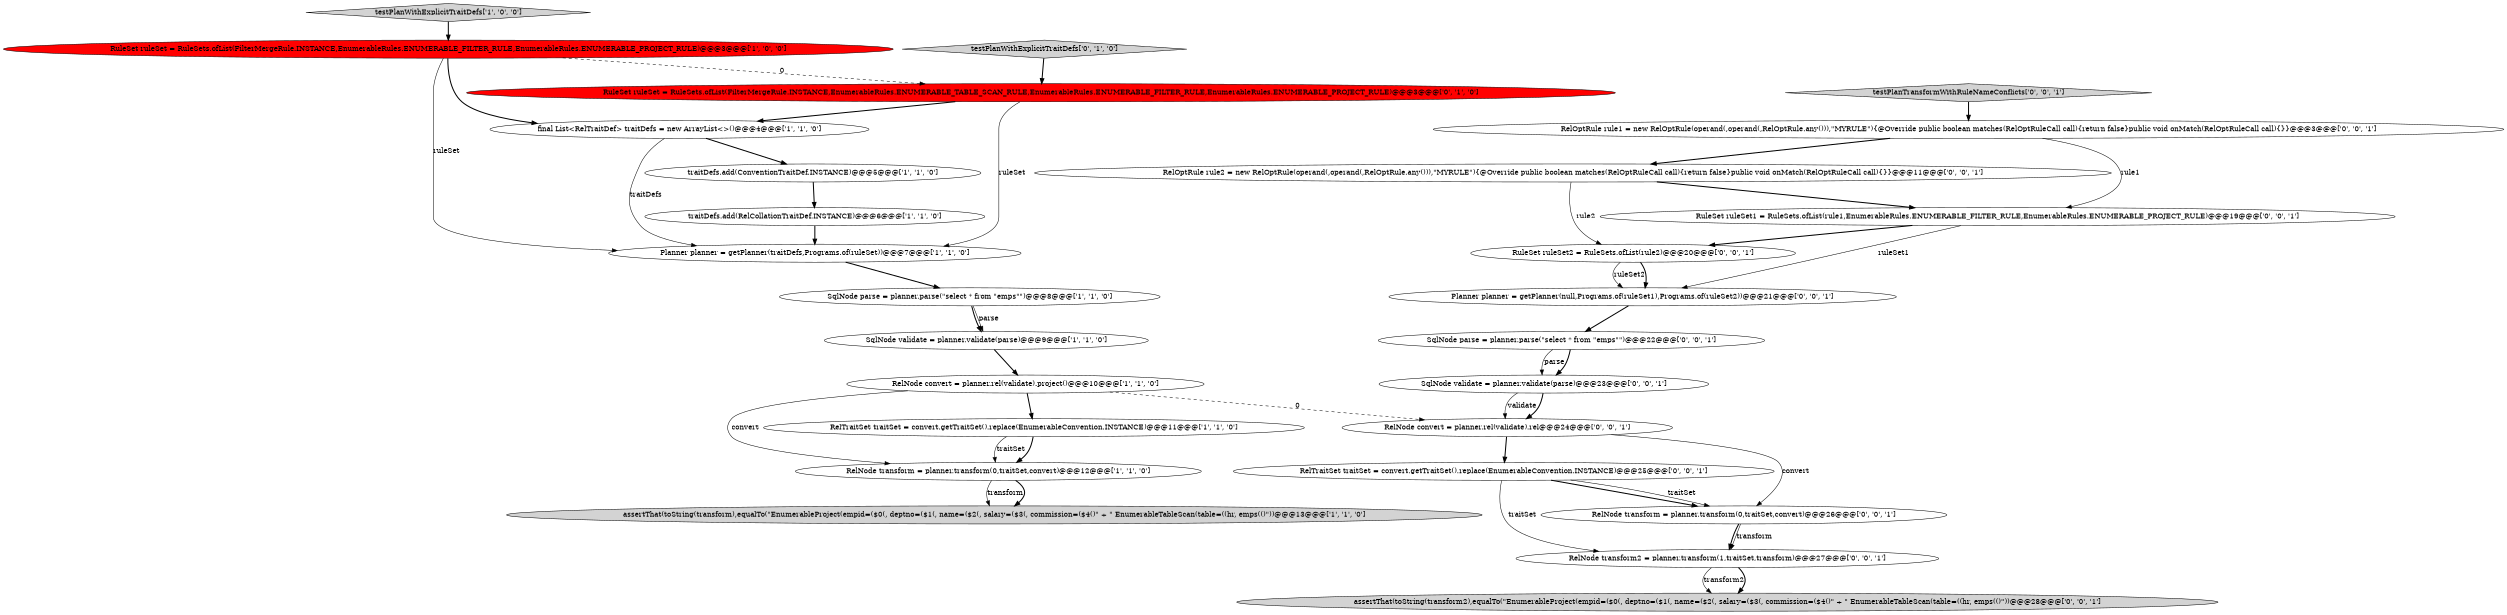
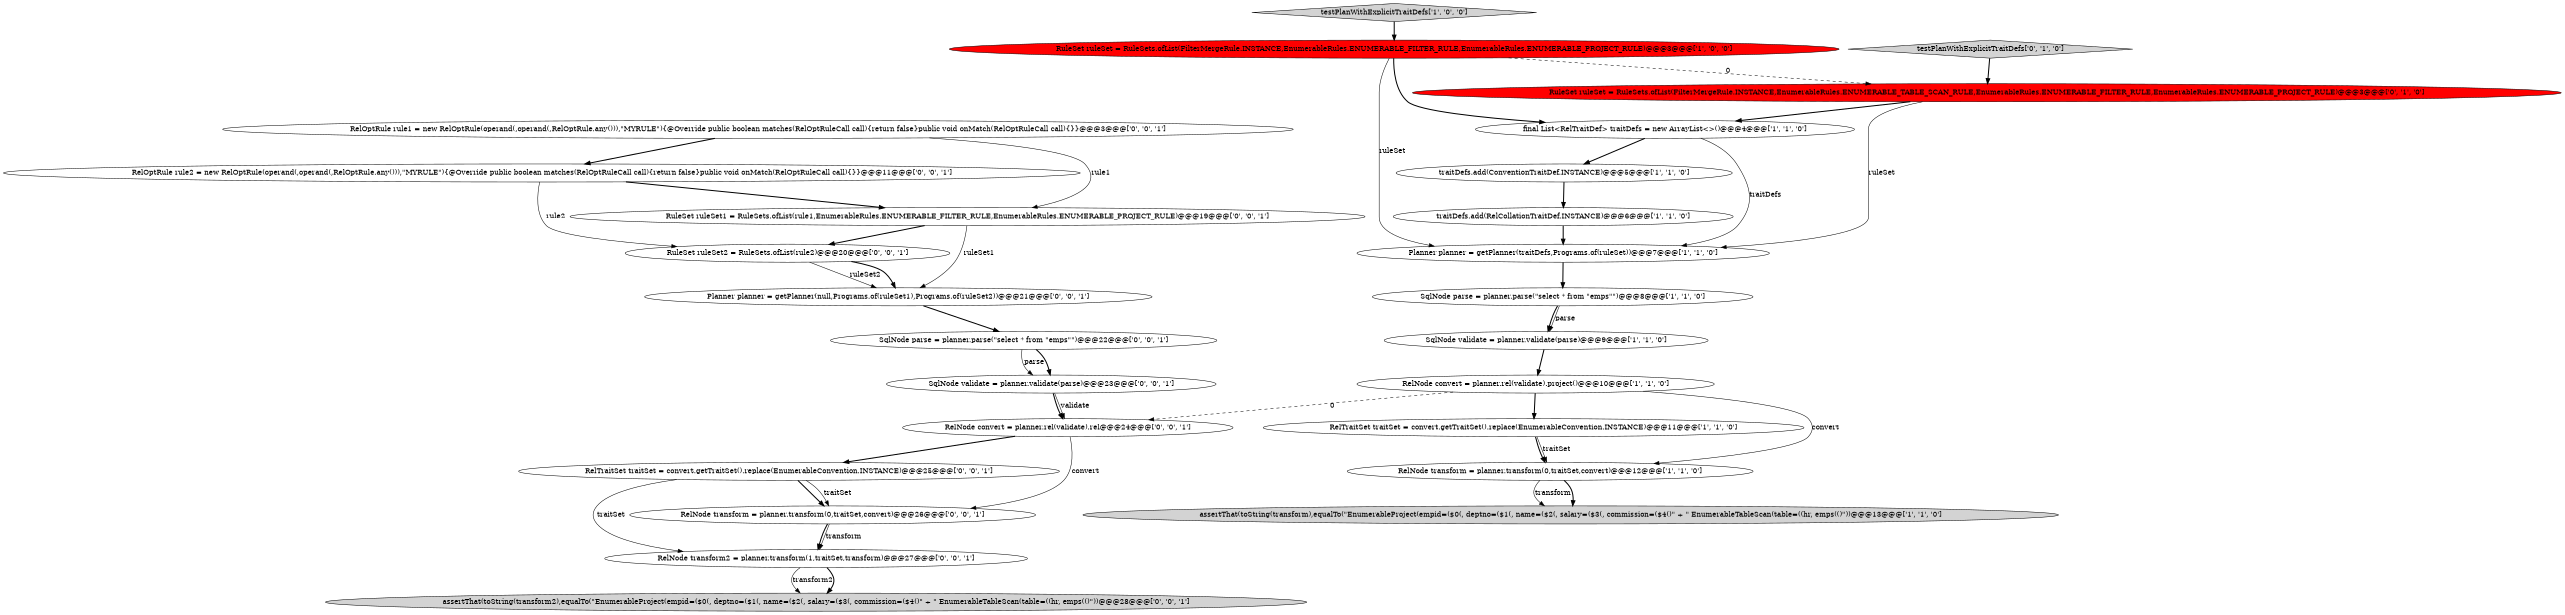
(1969, 93) -> none
